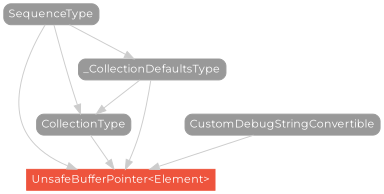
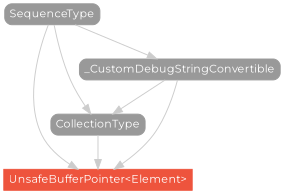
(152, 69) -> (180, 69)
(283, 125) -> none
